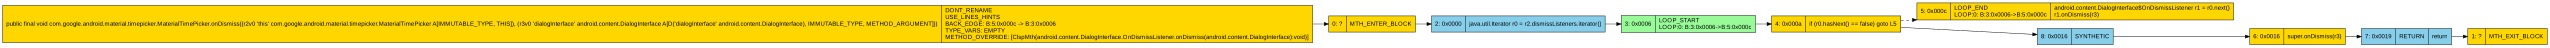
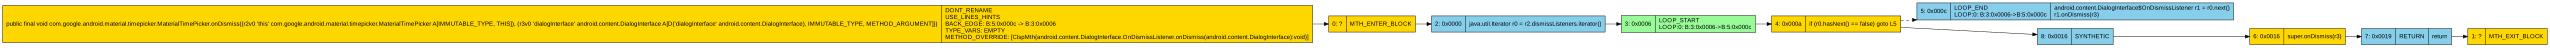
(2075, 11) -> (2075, 11)
